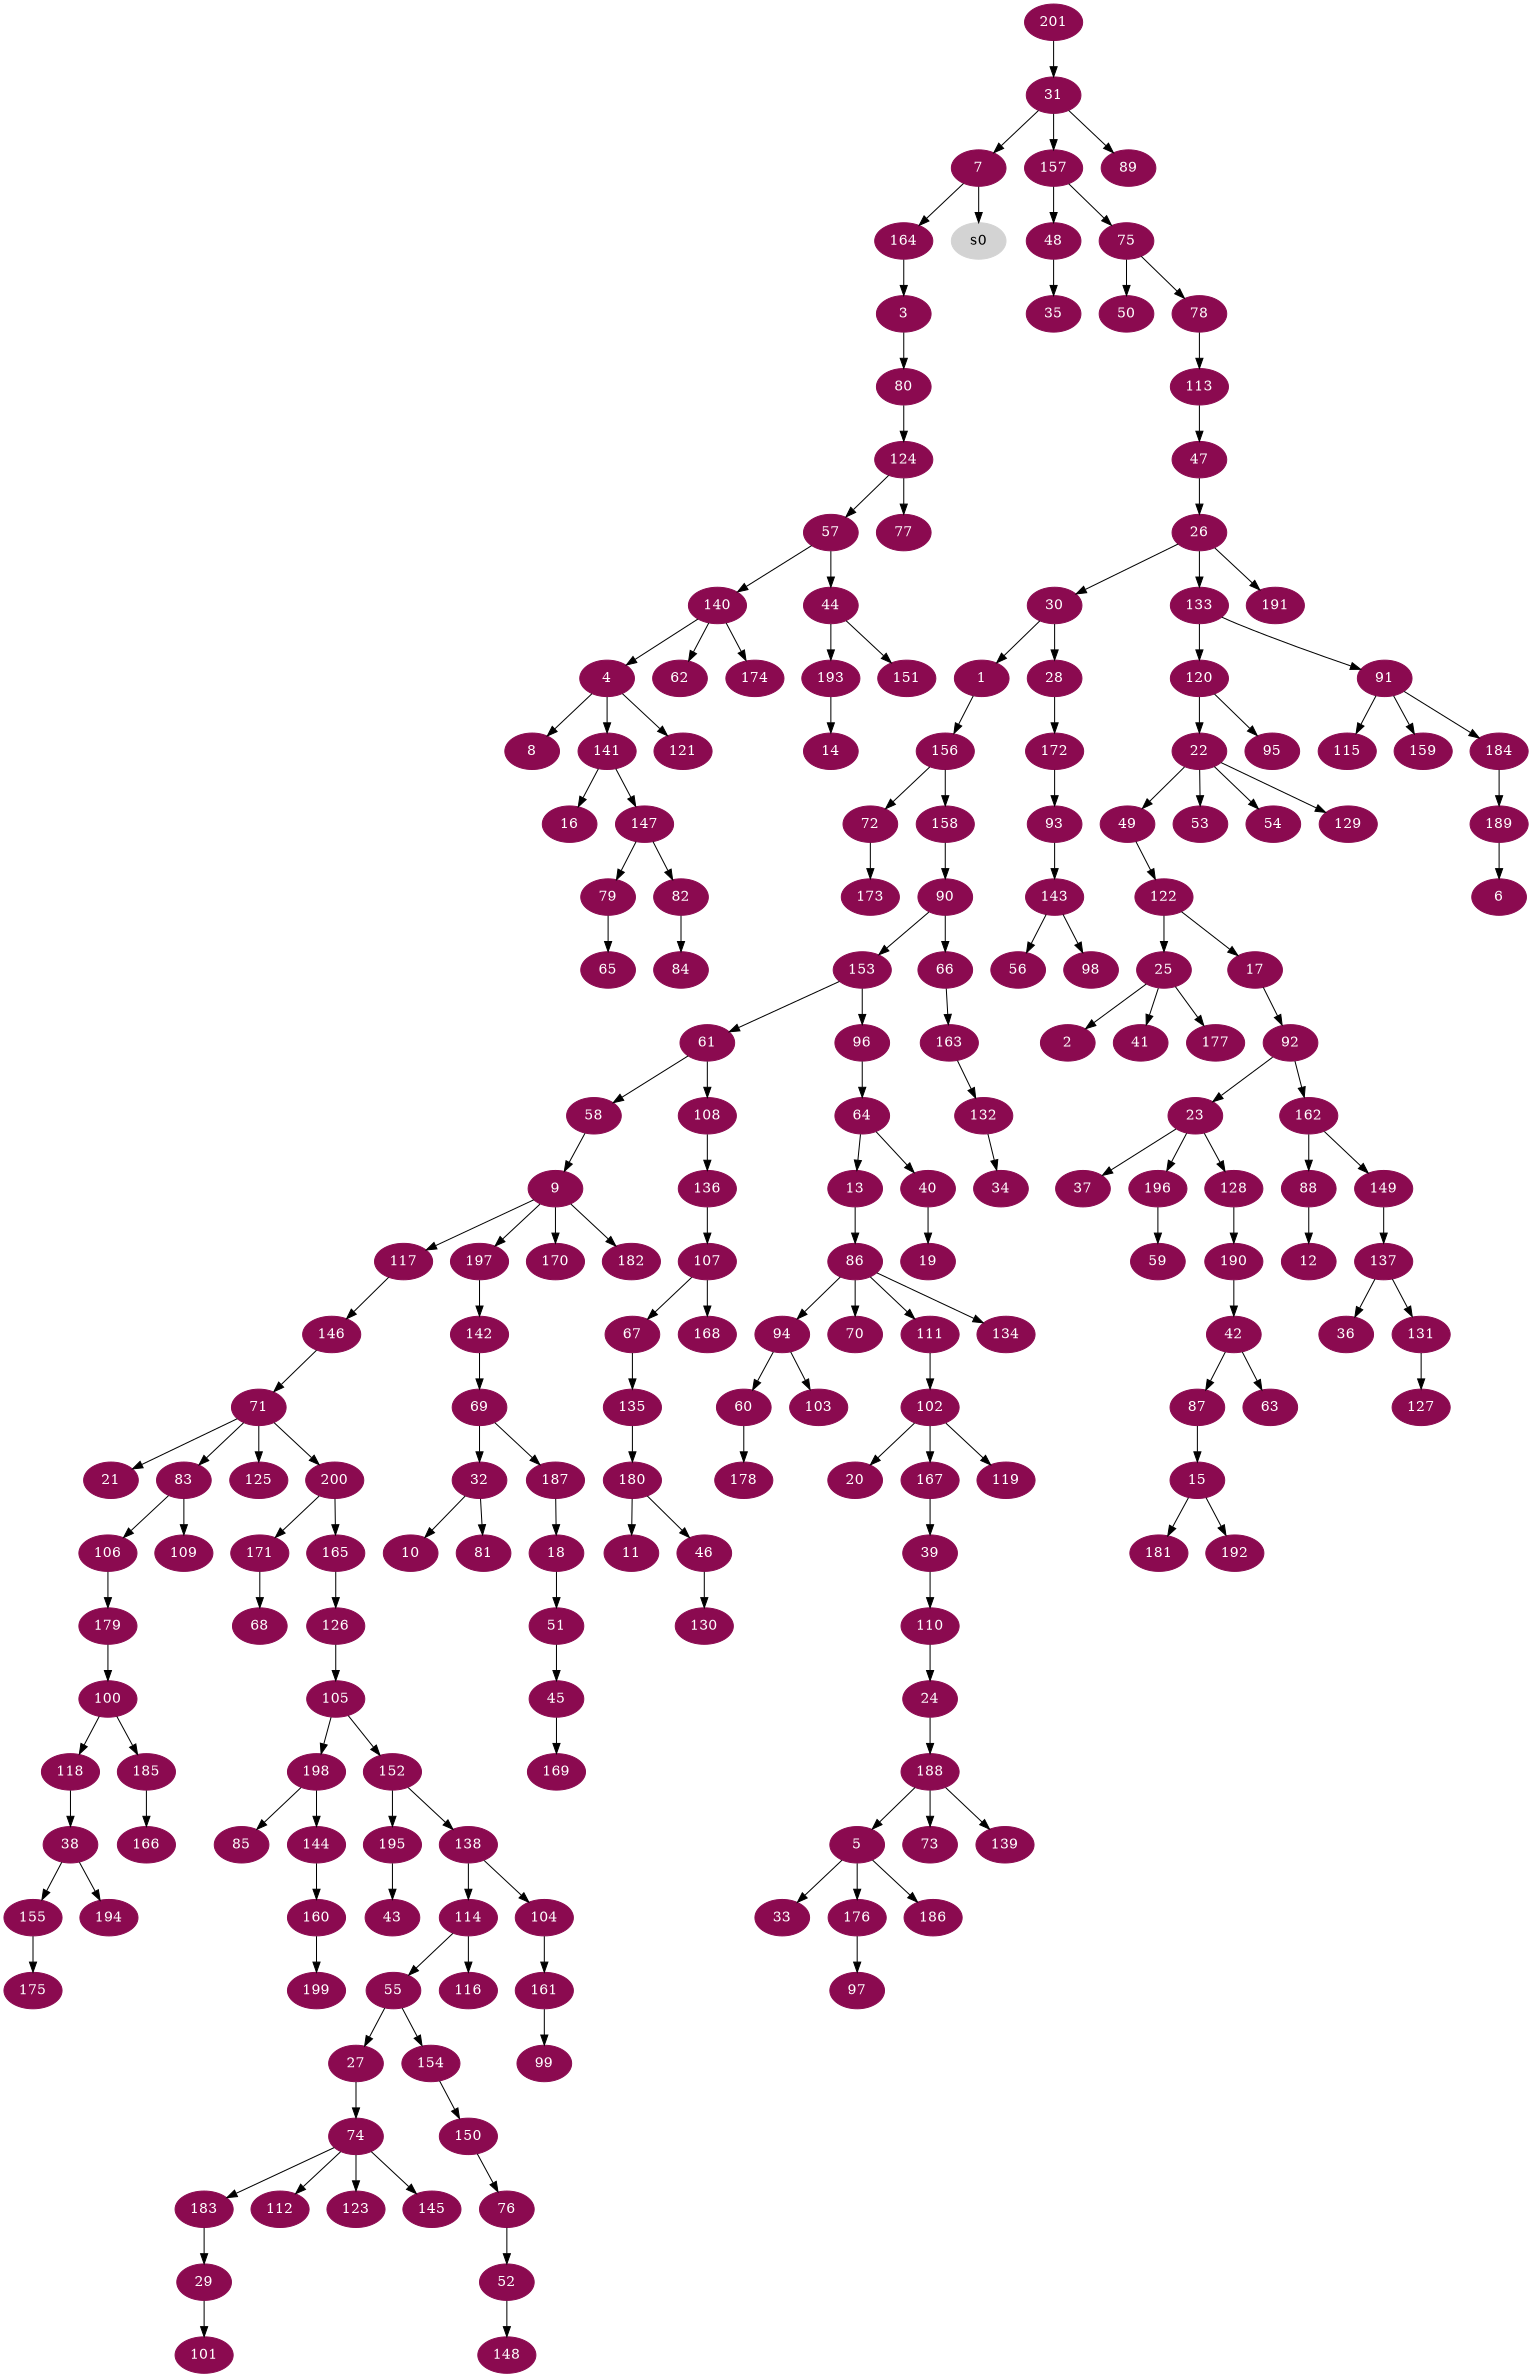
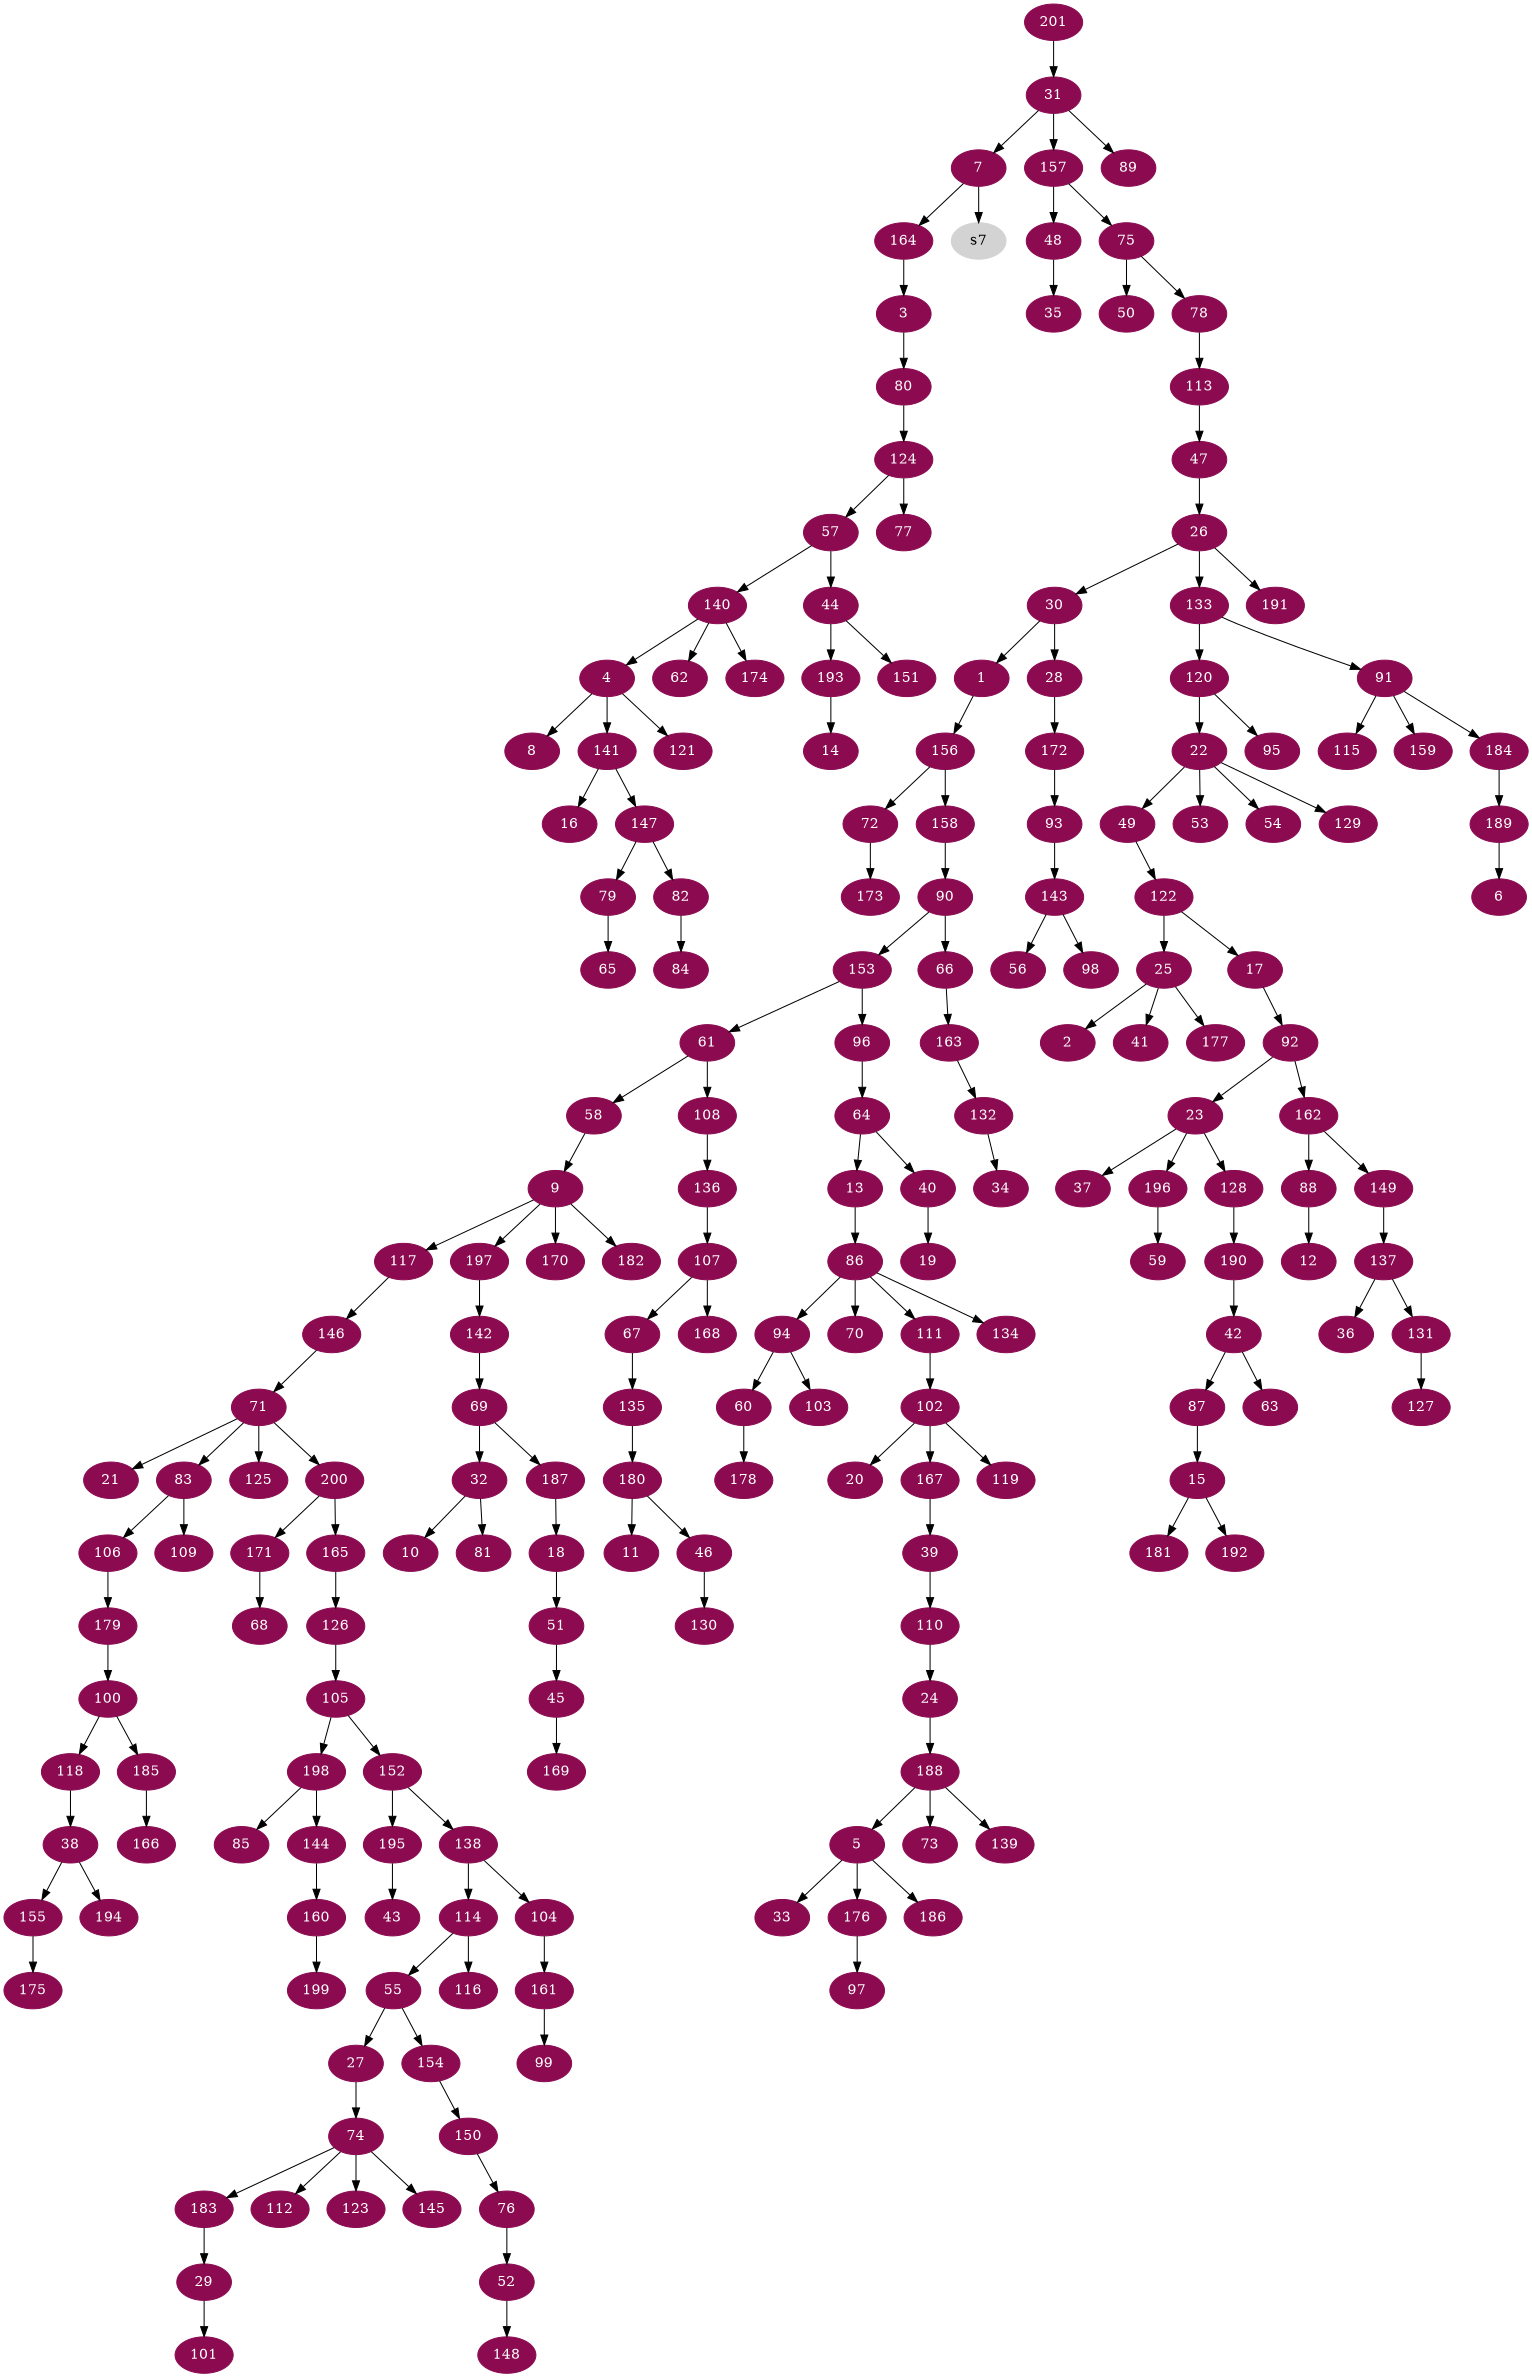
(979, 241) -> (979, 241)
